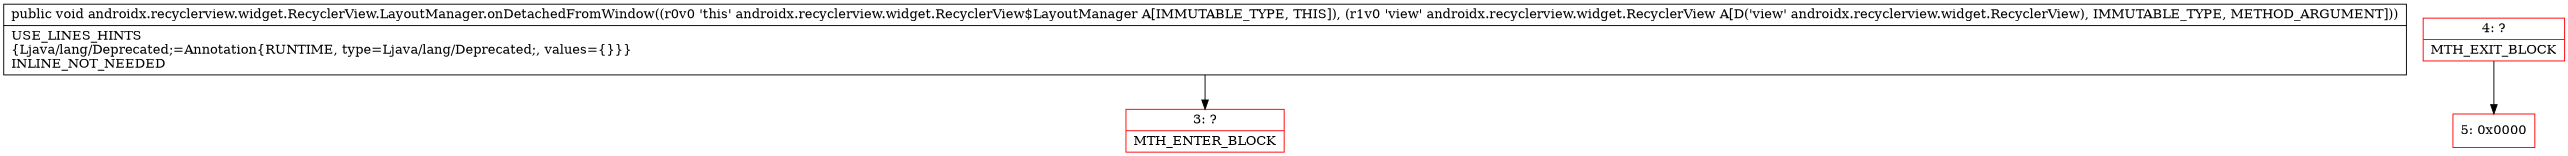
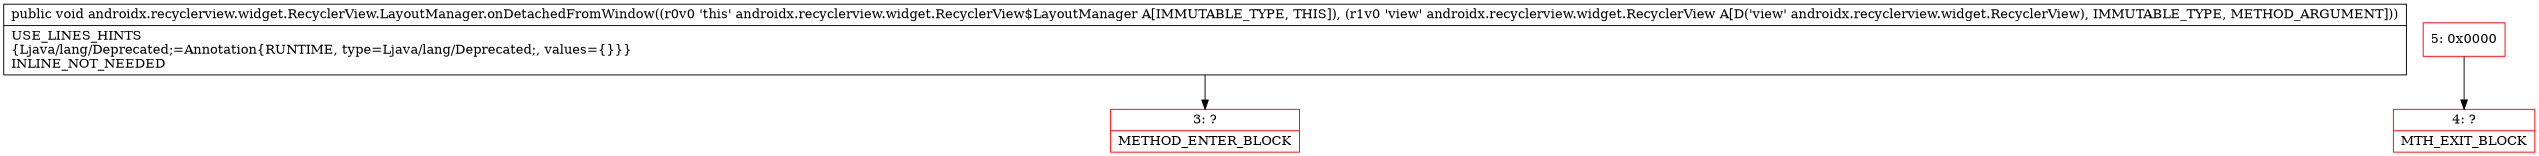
(2494, 83) -> (2464, 78)
(1205, 141) -> (1205, 141)
